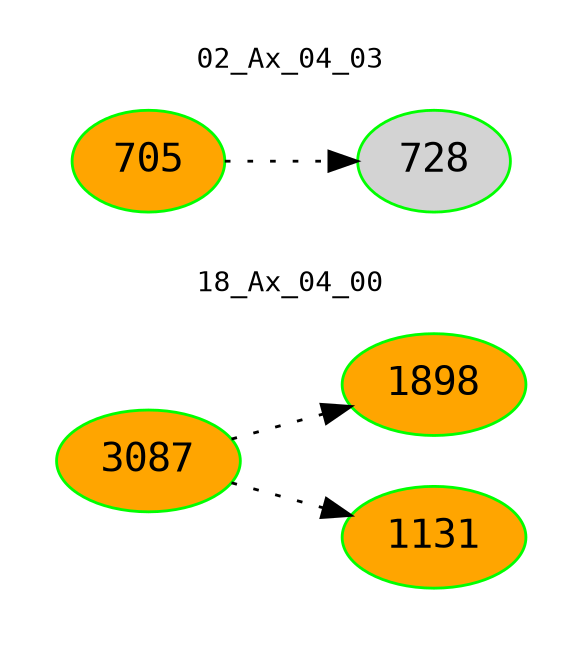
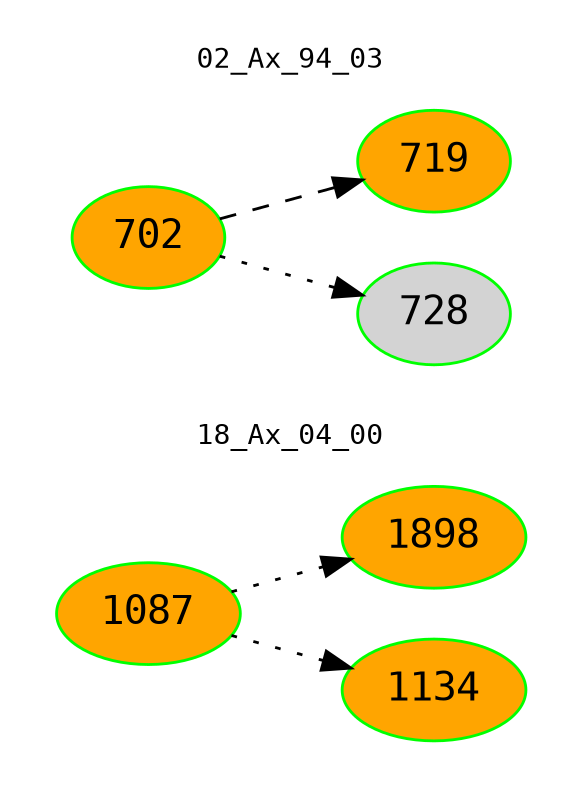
(291, 61) -> (291, 61)
(148, 161) -> (148, 238)
none -> (434, 161)
(148, 461) -> (148, 614)
(434, 537) -> (434, 690)
